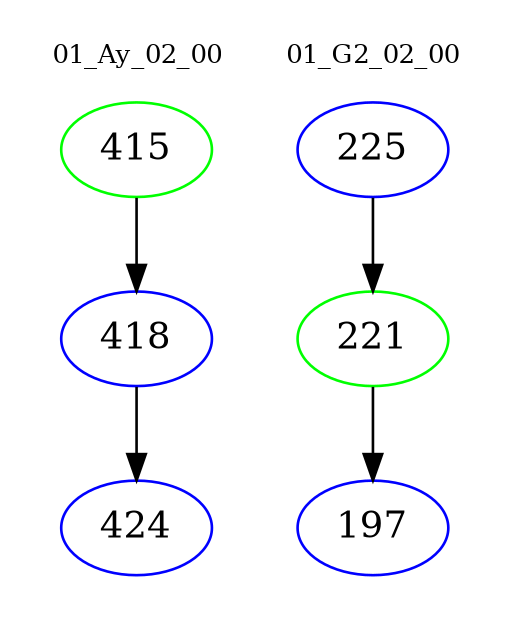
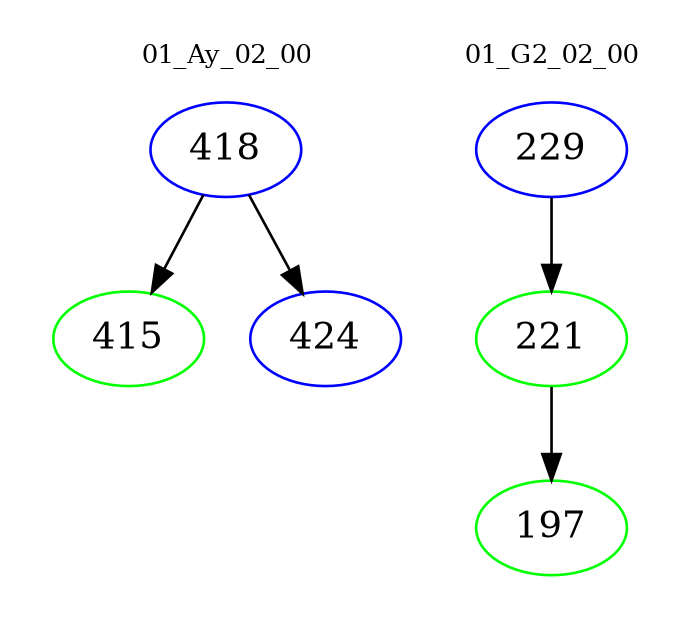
(373, 150) -> (552, 150)
(137, 231) -> (184, 232)
(373, 528) -> (552, 528)
